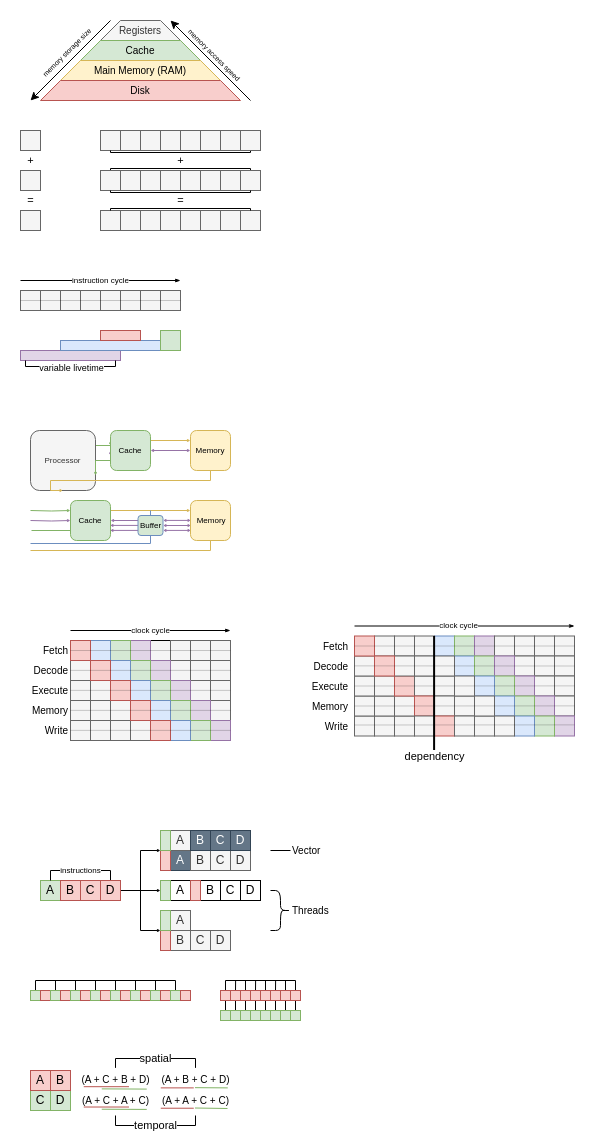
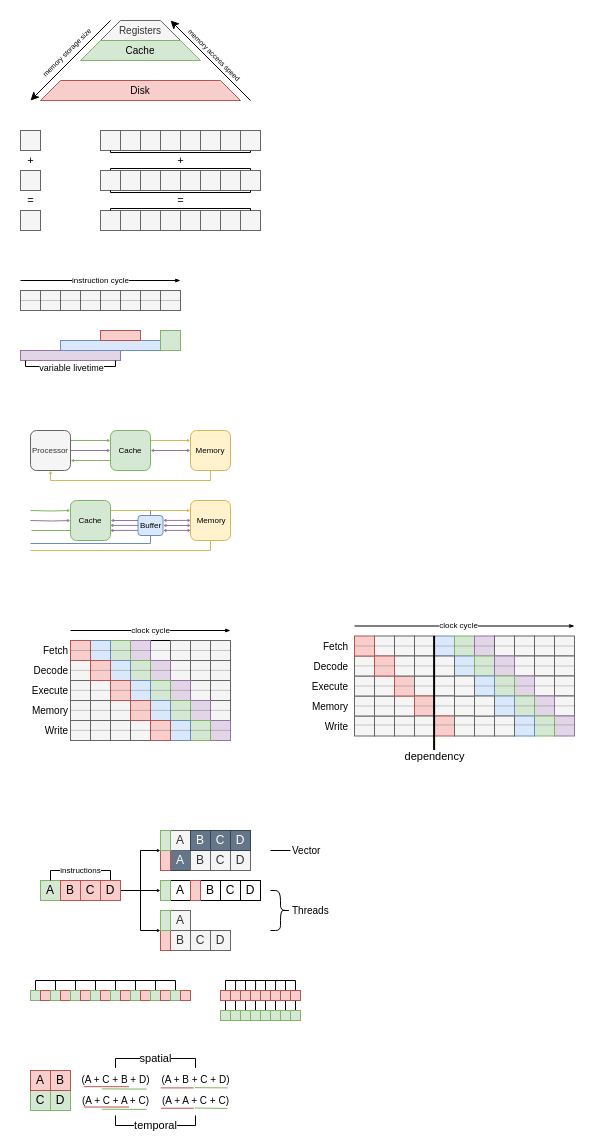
(141, 71) -> none
(63, 461) -> (51, 451)
(151, 526) -> (151, 526)
